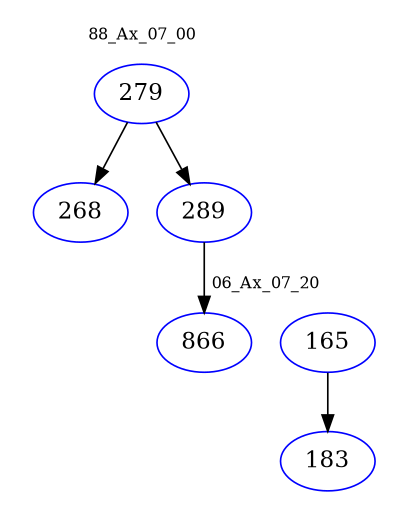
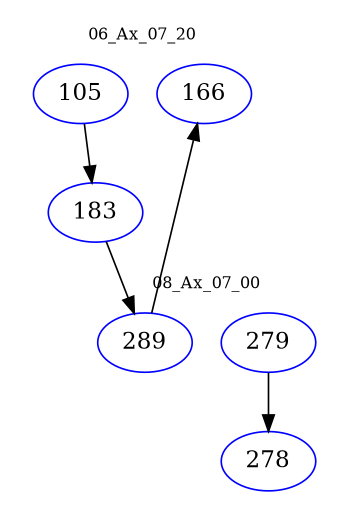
(142, 35) -> (207, 284)
(169, 146) -> (121, 280)
(81, 212) -> (268, 461)
(204, 343) -> (204, 94)
(328, 343) -> (81, 94)
